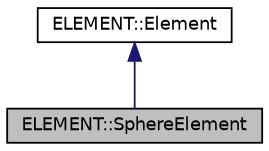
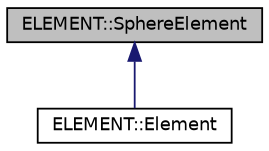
(135, 85) -> (135, 85)
